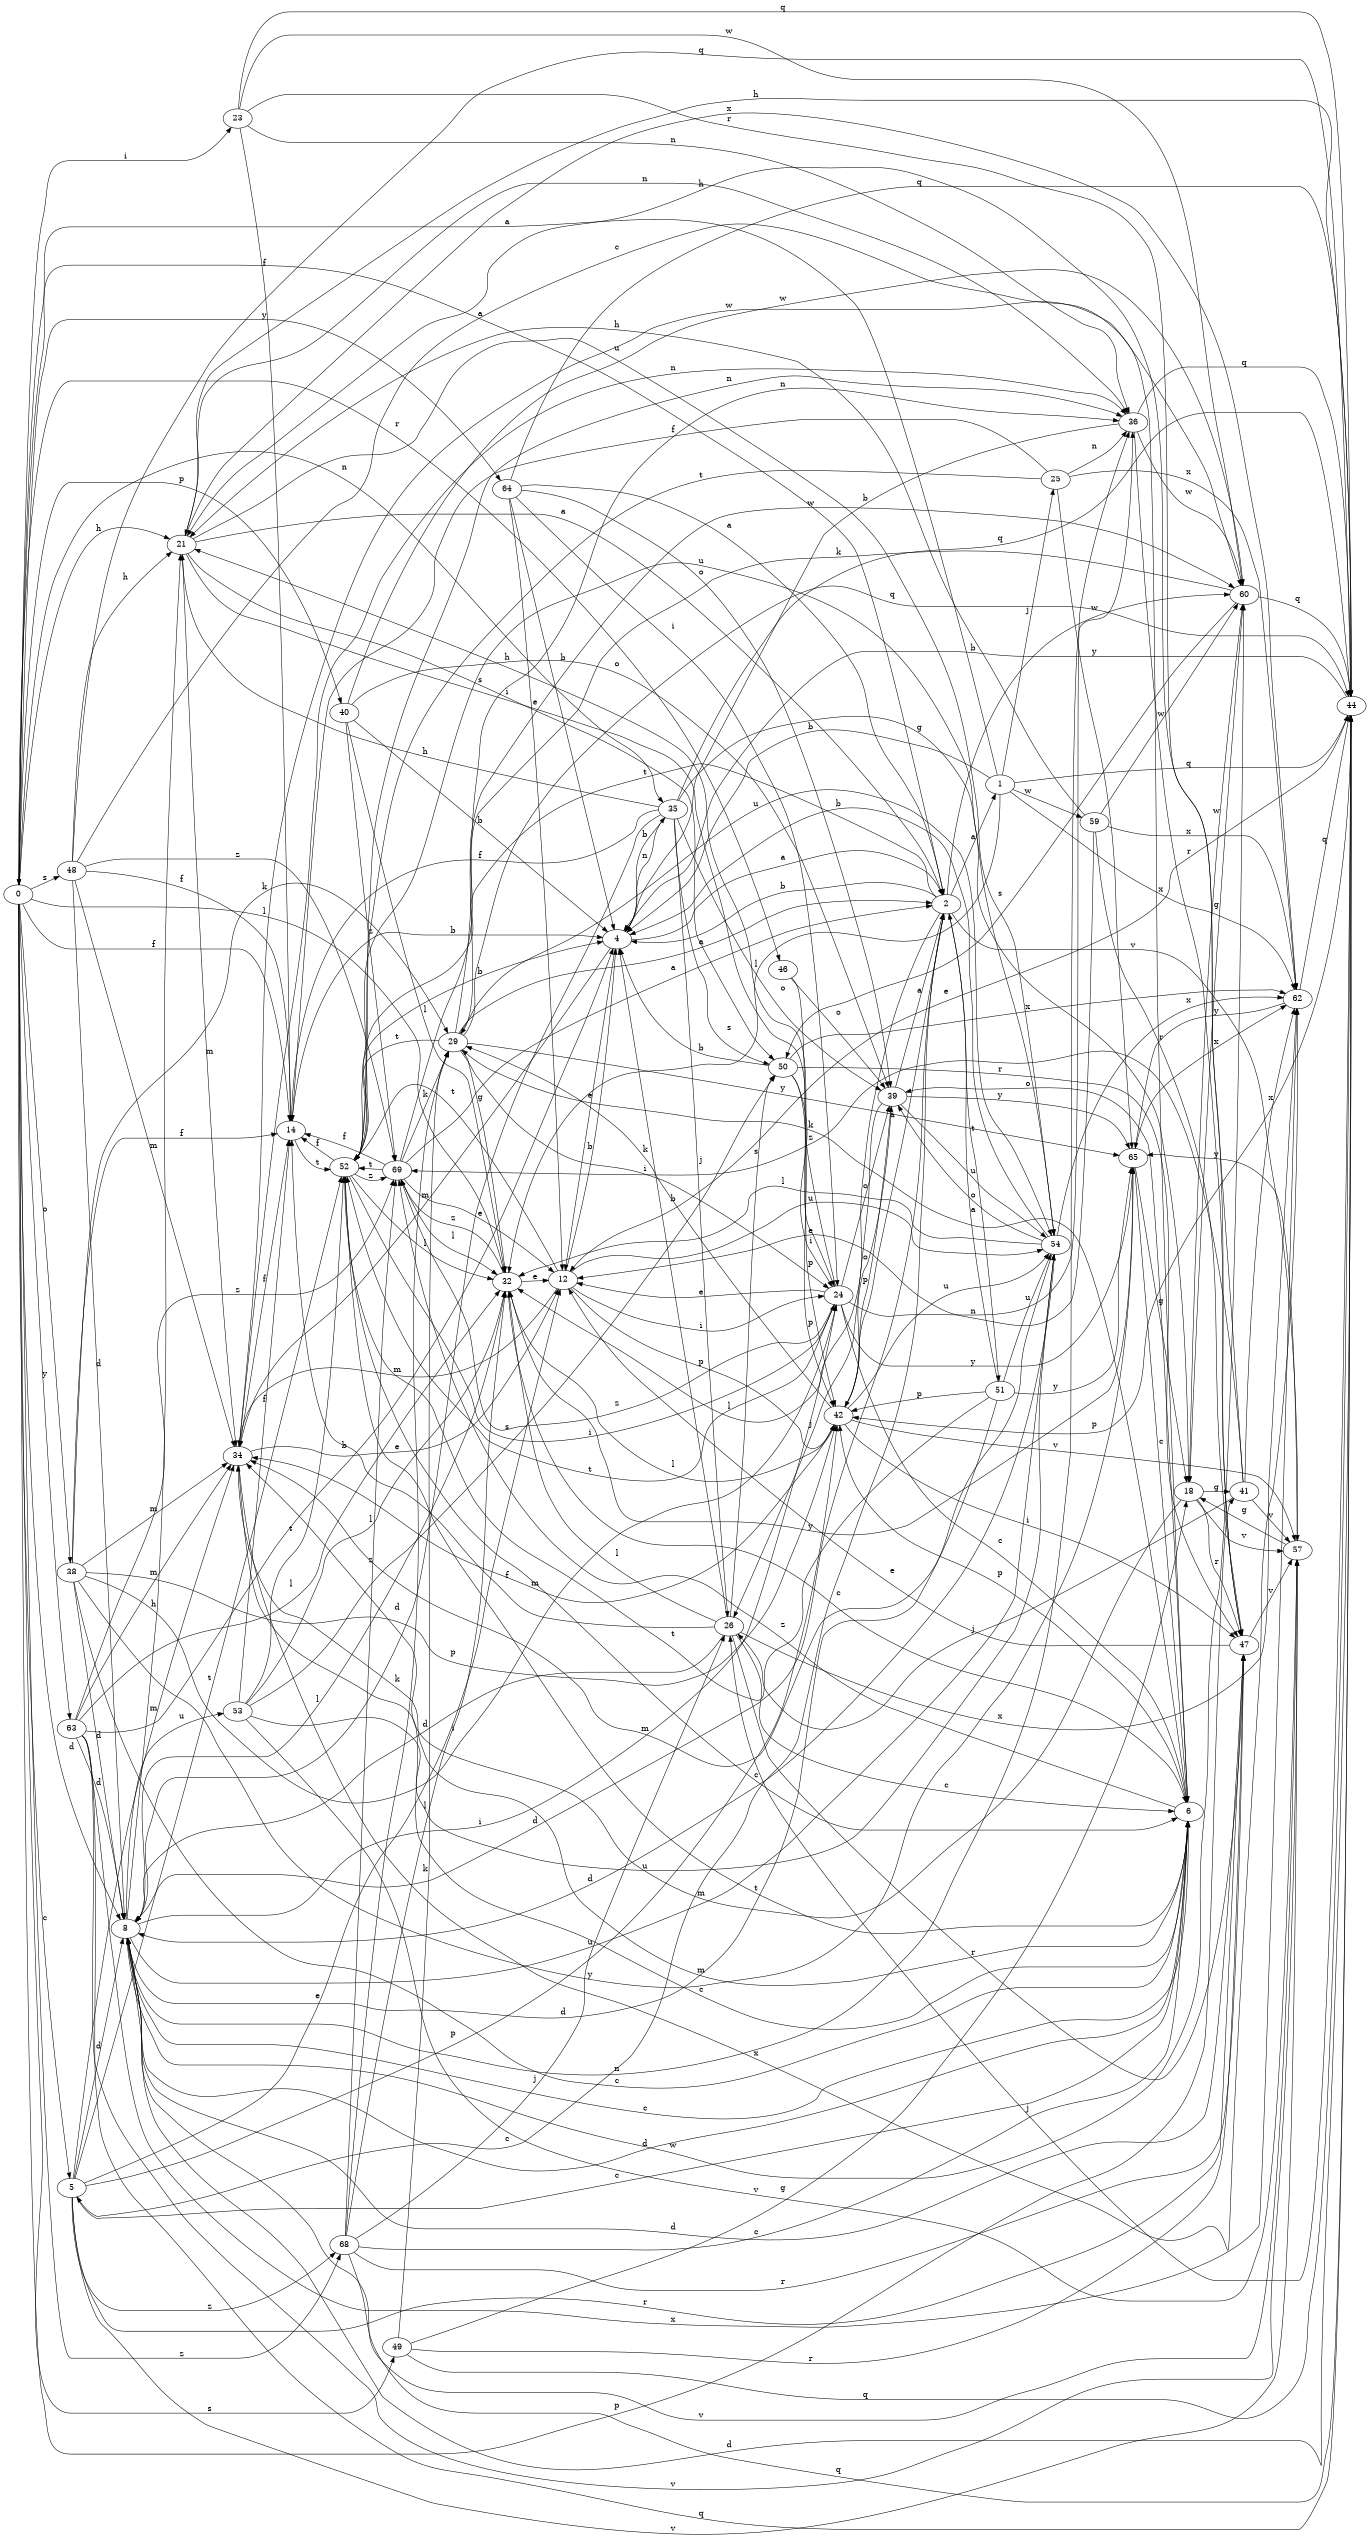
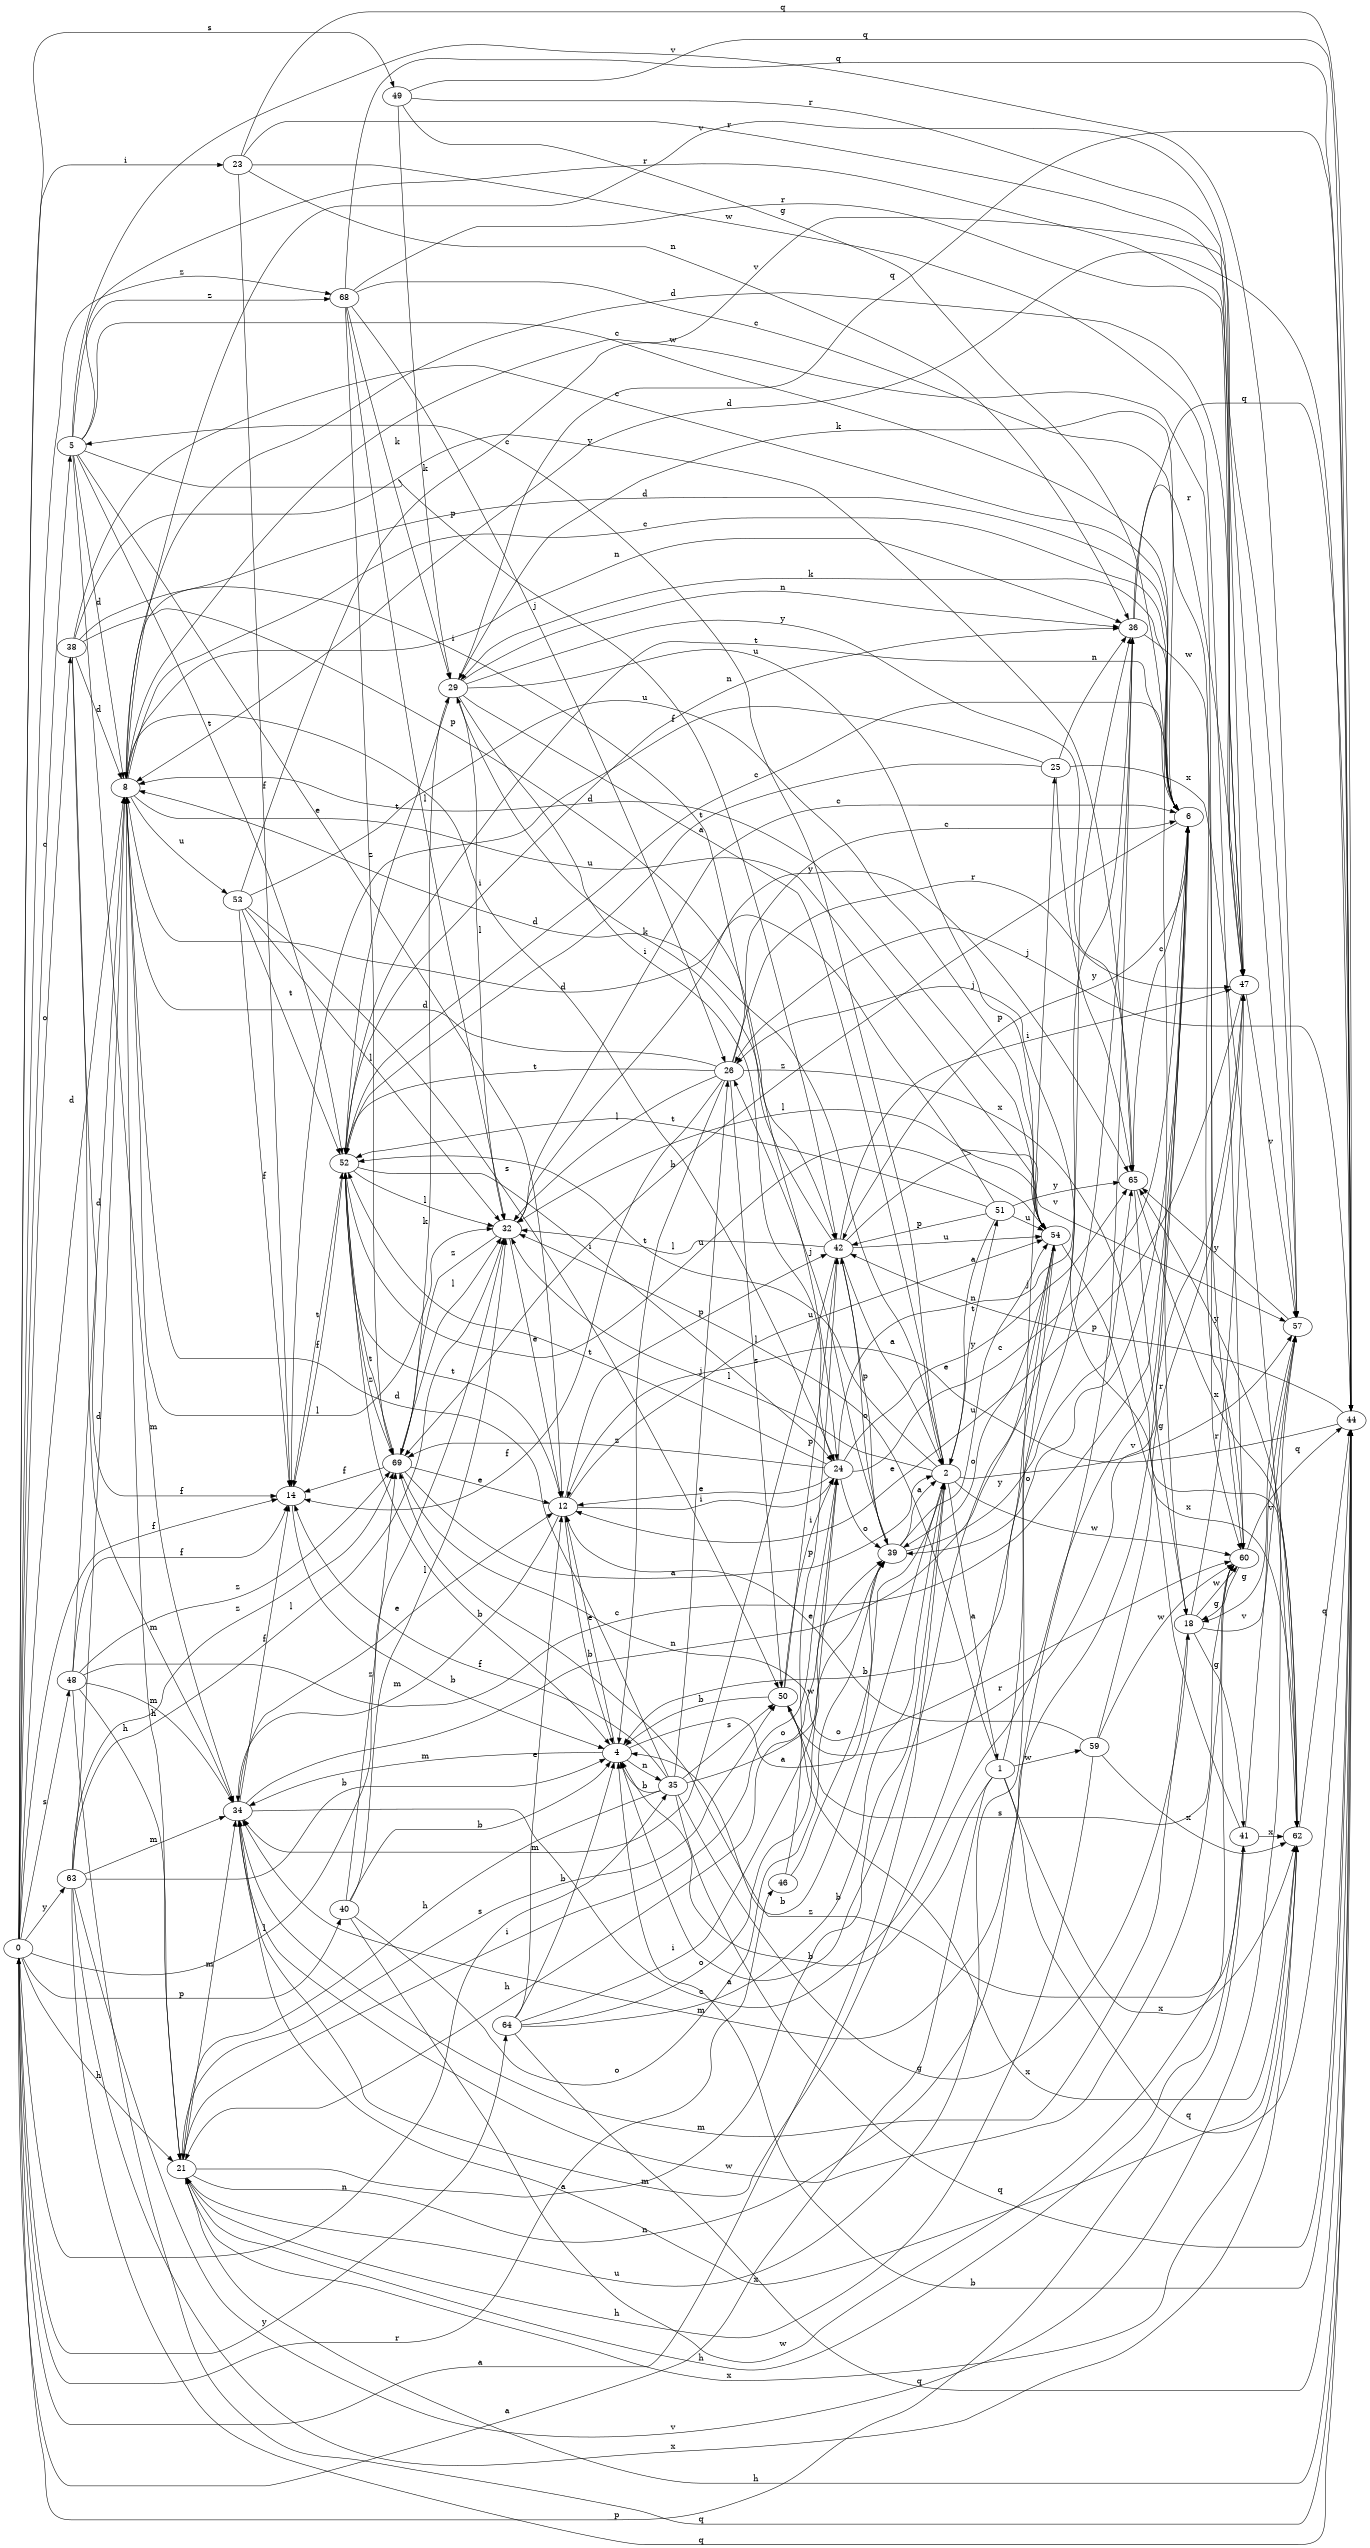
none -> (514, 1073)
(146, 1090) -> none
(480, 1097) -> (480, 931)
